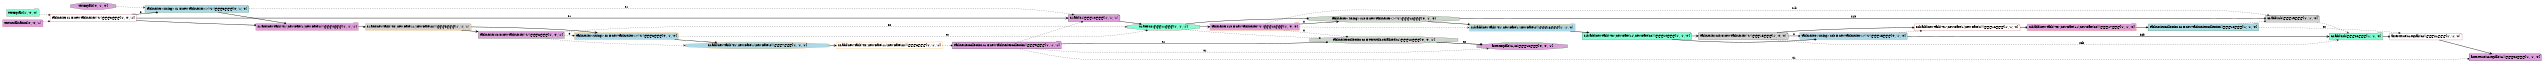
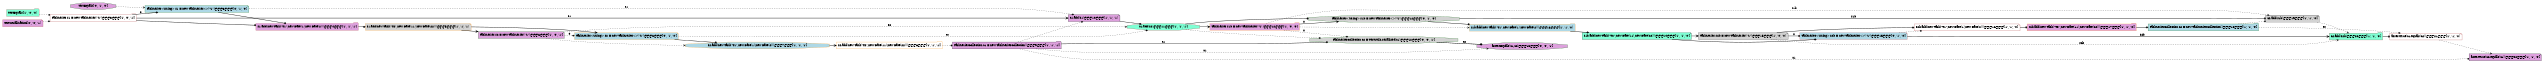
(2465, 47) -> (2465, 47)
